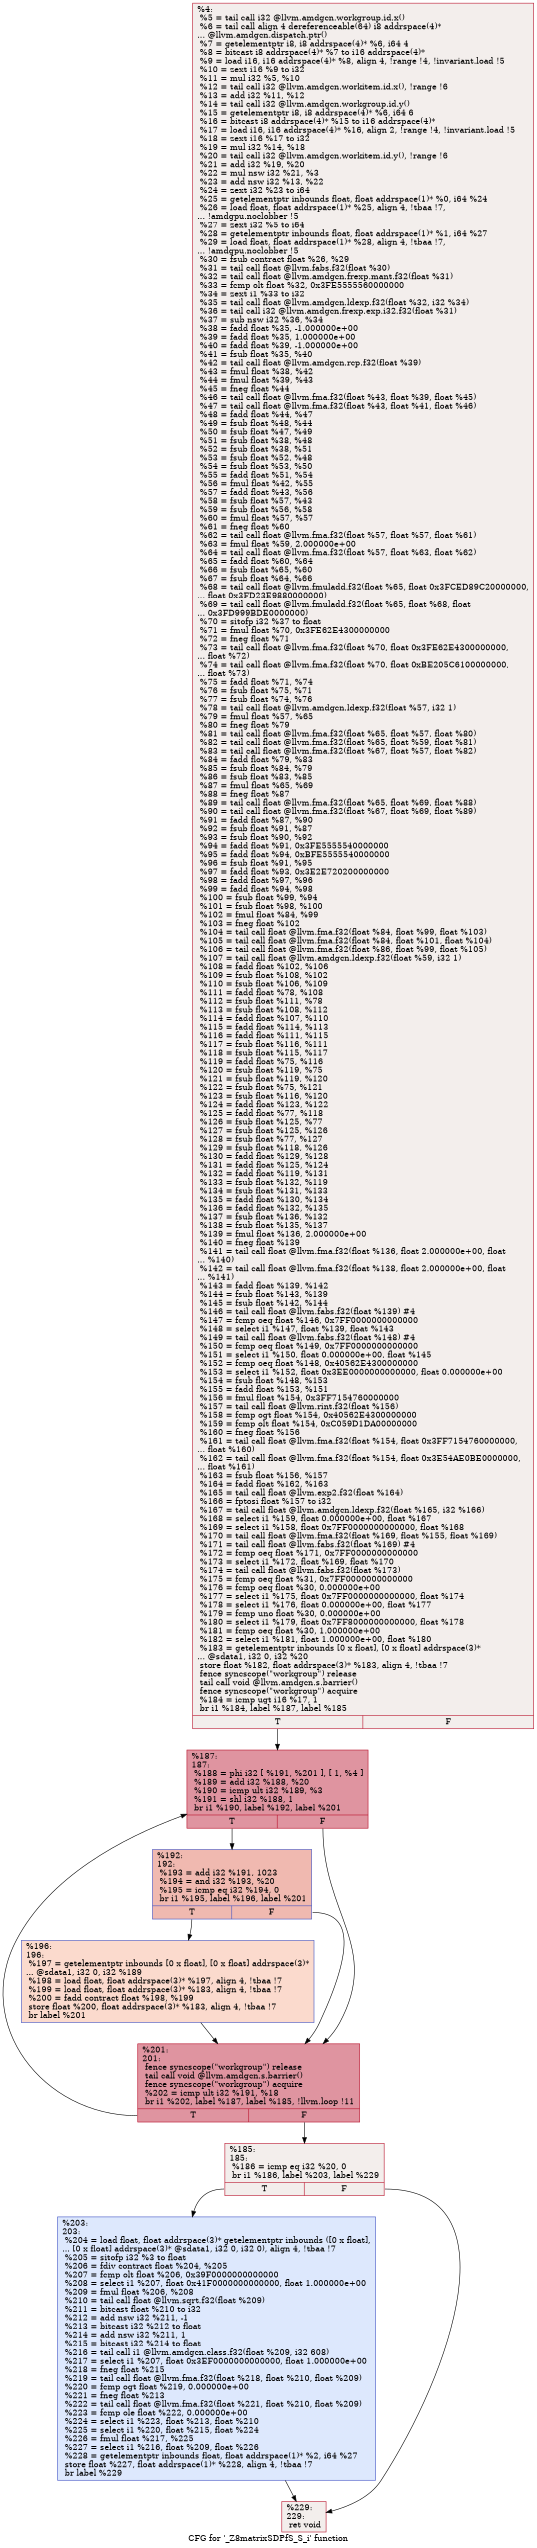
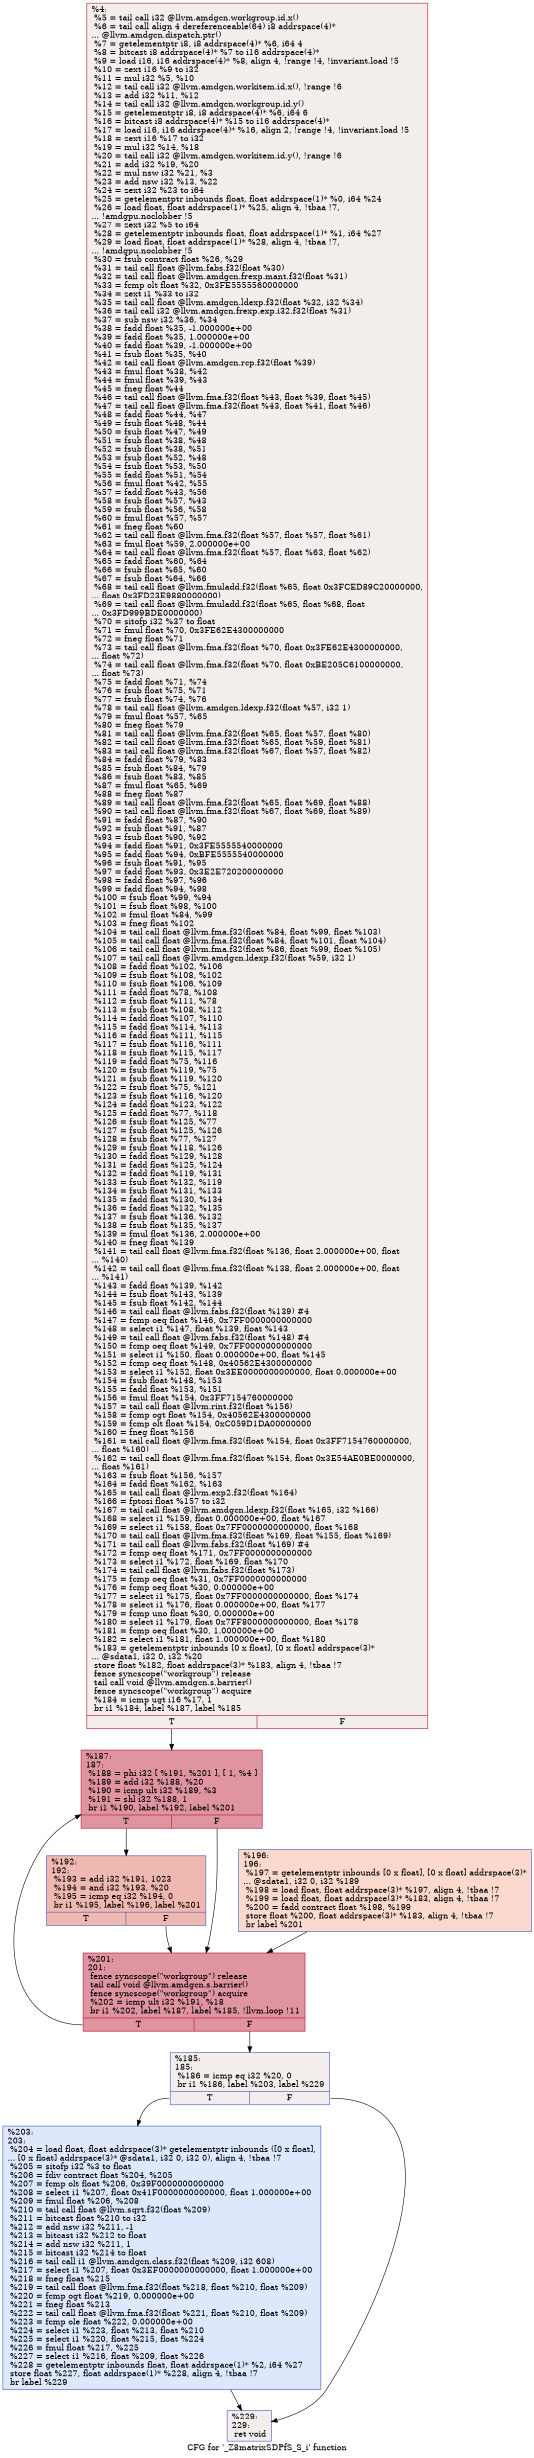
(191, 1927) -> none
(305, 2169) -> (250, 2079)
(304, 2517) -> (249, 2426)
